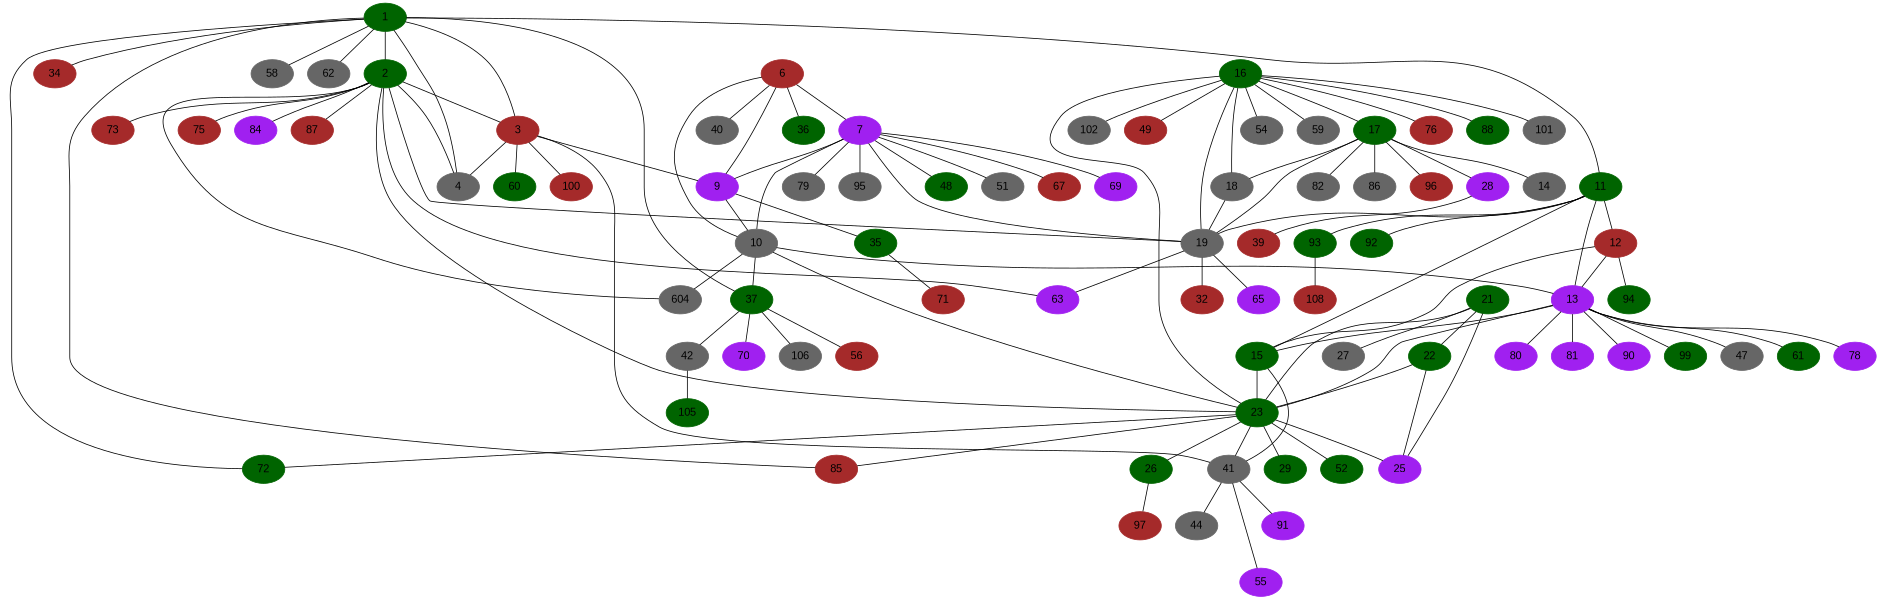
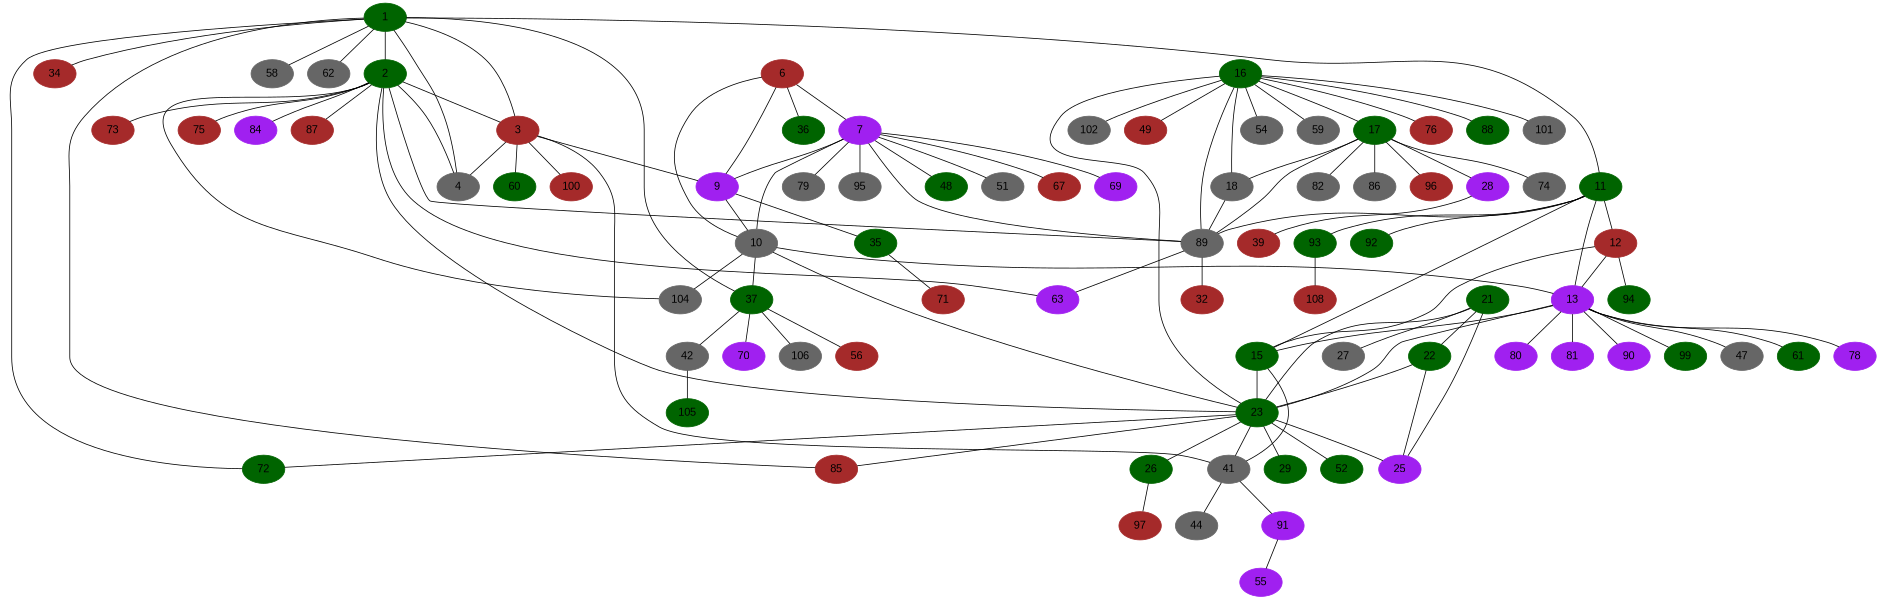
(717, 130) -> none
(1544, 187) -> (1544, 187)
(1202, 243) -> (1202, 243)
(680, 300) -> (680, 300)
(1259, 300) -> none
(1245, 526) -> (1272, 554)
